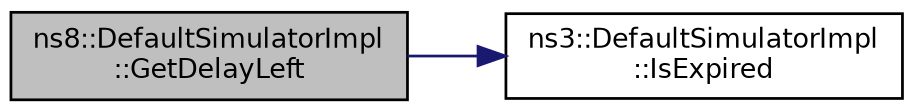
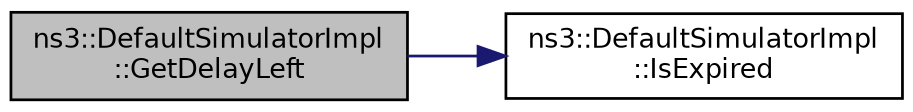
(209, 56) -> (209, 56)
